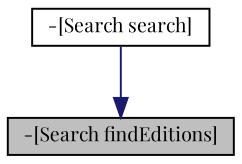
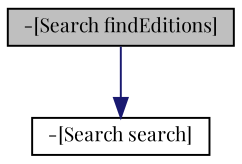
(121, 72) -> (121, 72)
